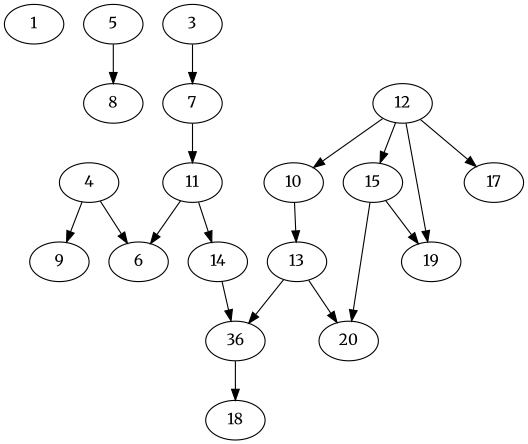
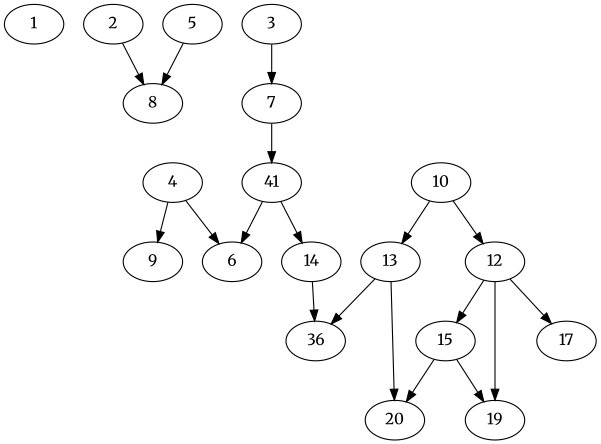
none -> (113, 24)
(353, 140) -> (465, 218)
(193, 183) -> (272, 183)
(235, 420) -> none
